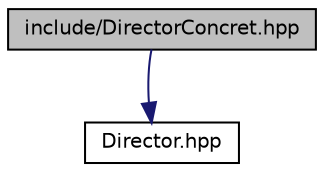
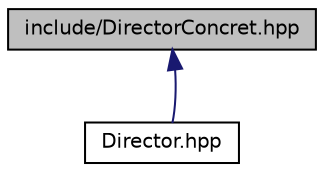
(149, 76) -> (175, 96)
